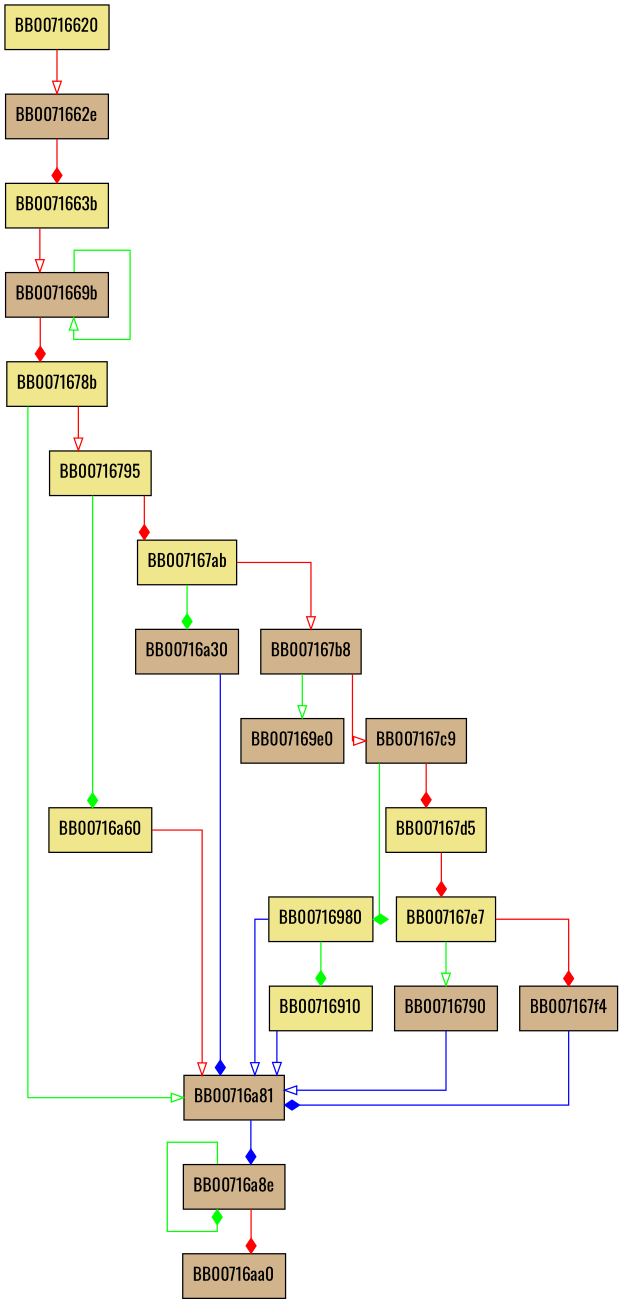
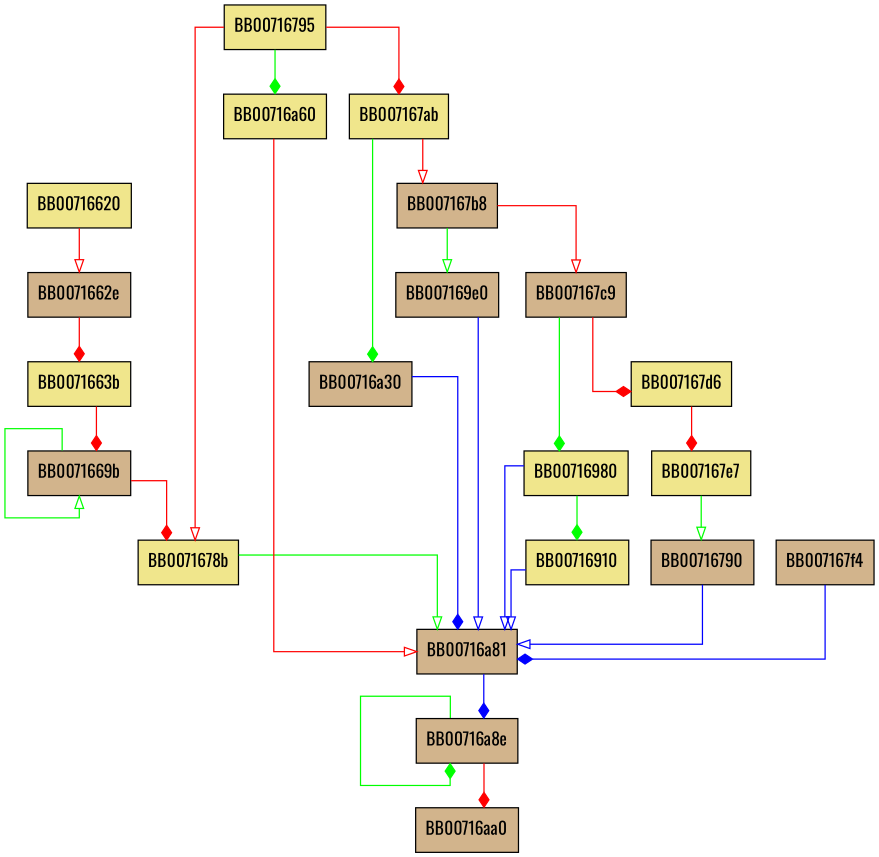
(40, 244) -> (96, 421)
(78, 422) -> (195, 263)
none -> (478, 467)
(436, 830) -> (681, 384)
(558, 919) -> none
